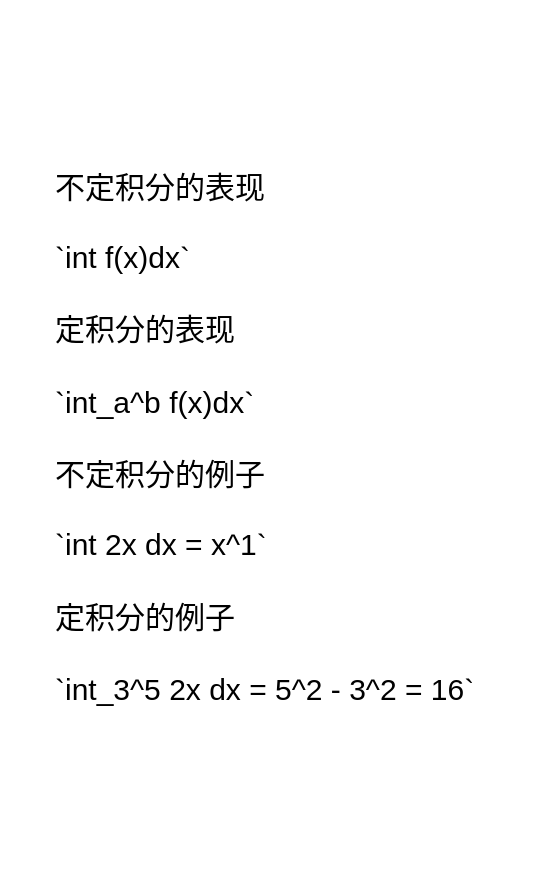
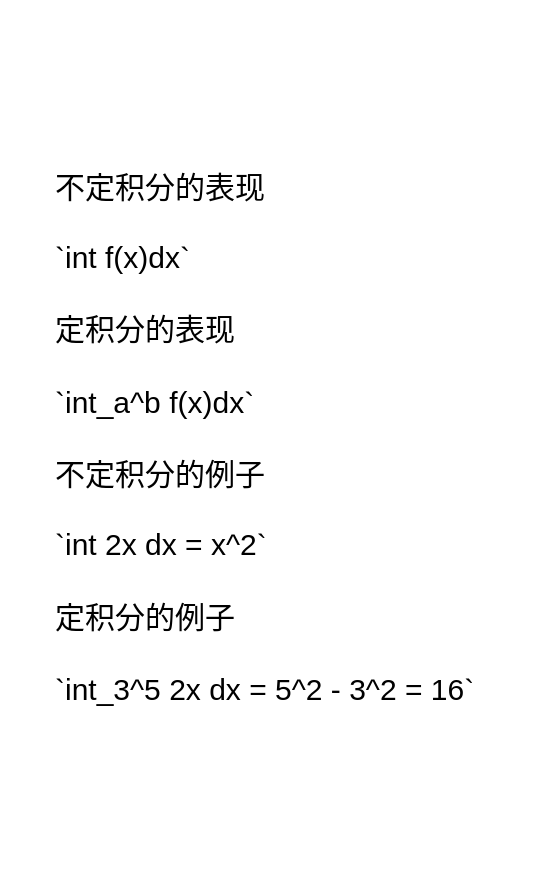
(279, 439) -> (279, 439)
